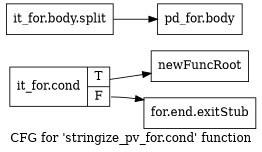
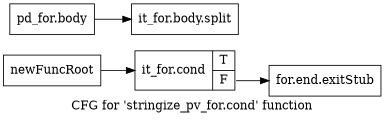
(131, 19) -> (109, 19)
(126, 77) -> (114, 70)
